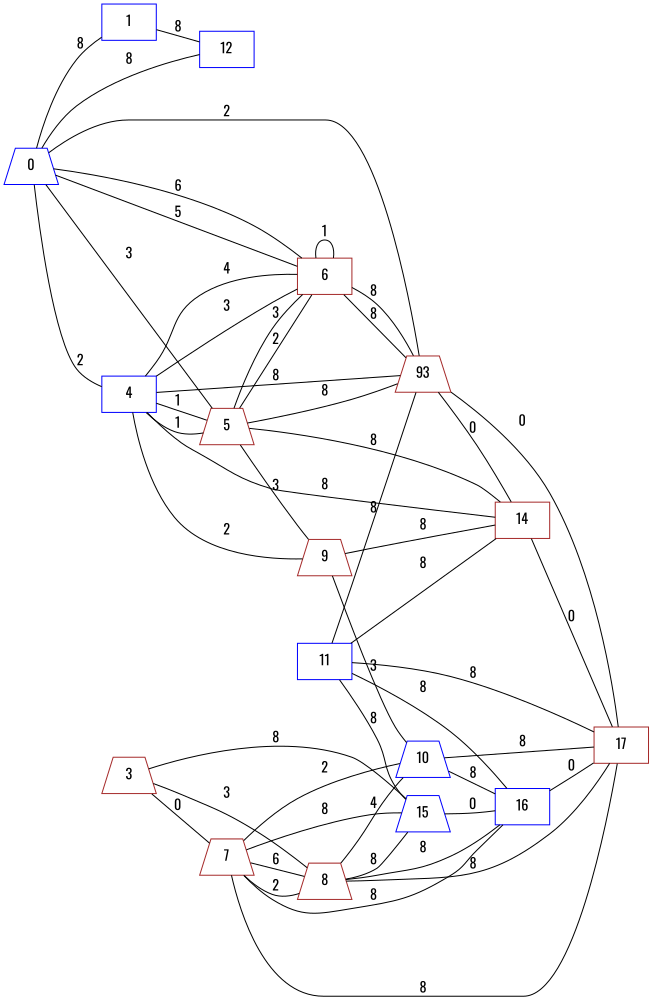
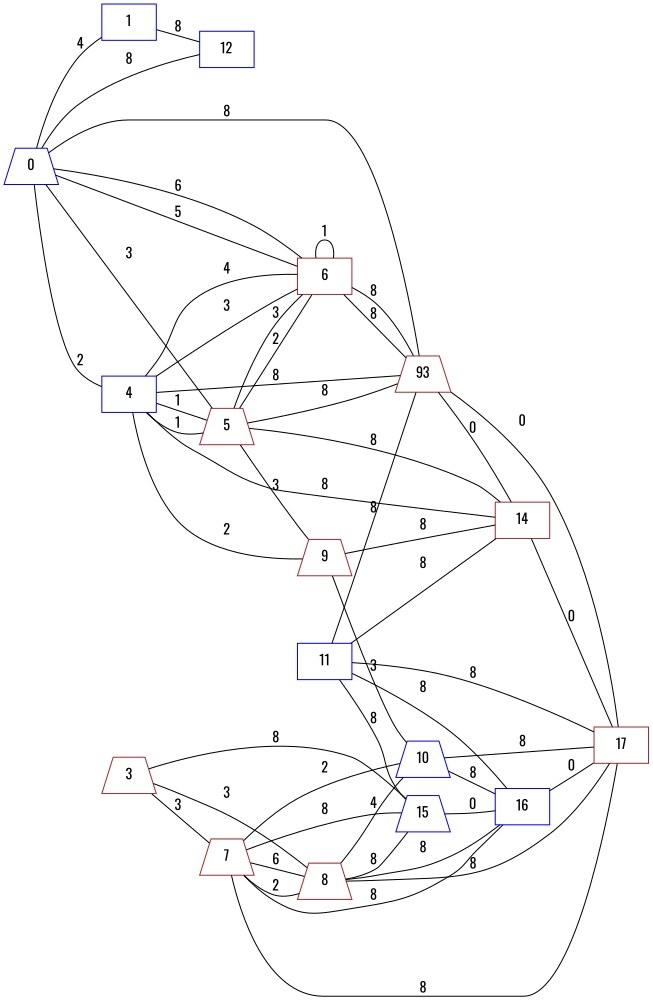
(80, 45) -> (80, 45)
(227, 112) -> (227, 112)
(178, 806) -> (178, 806)
